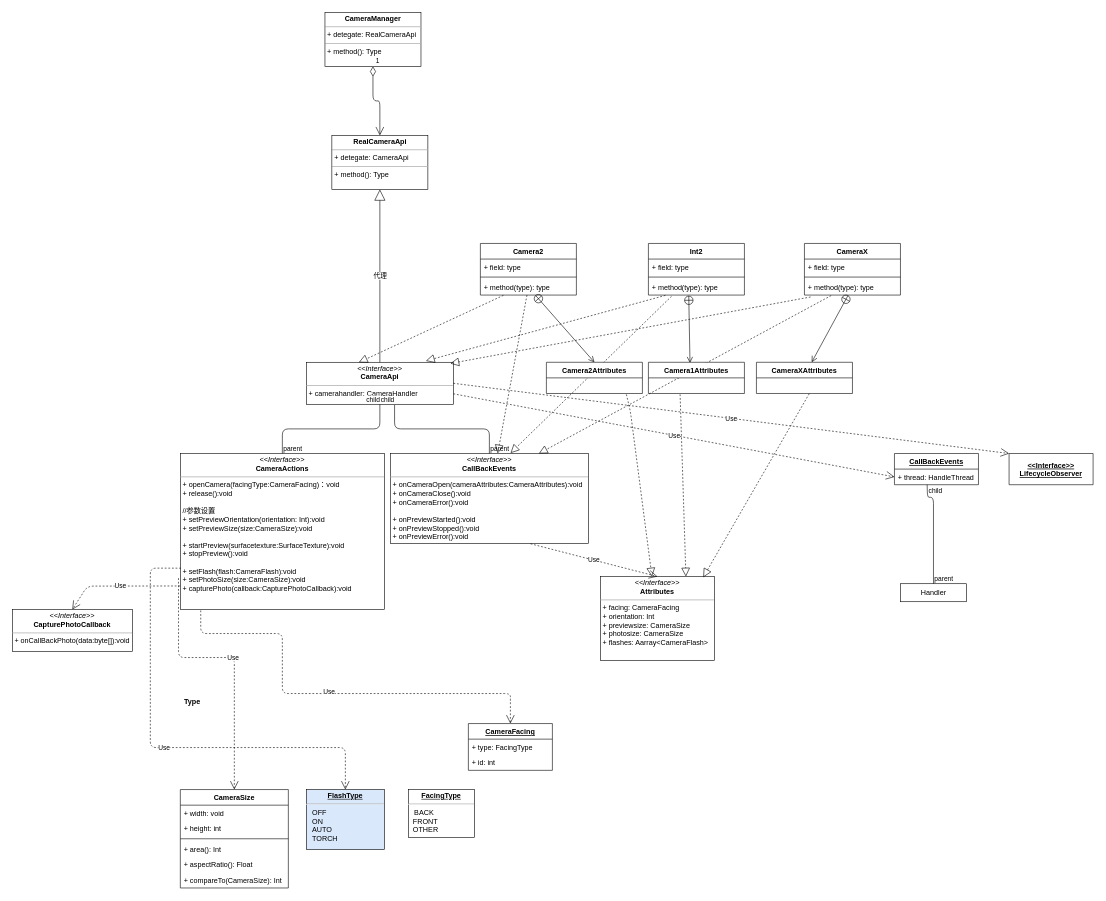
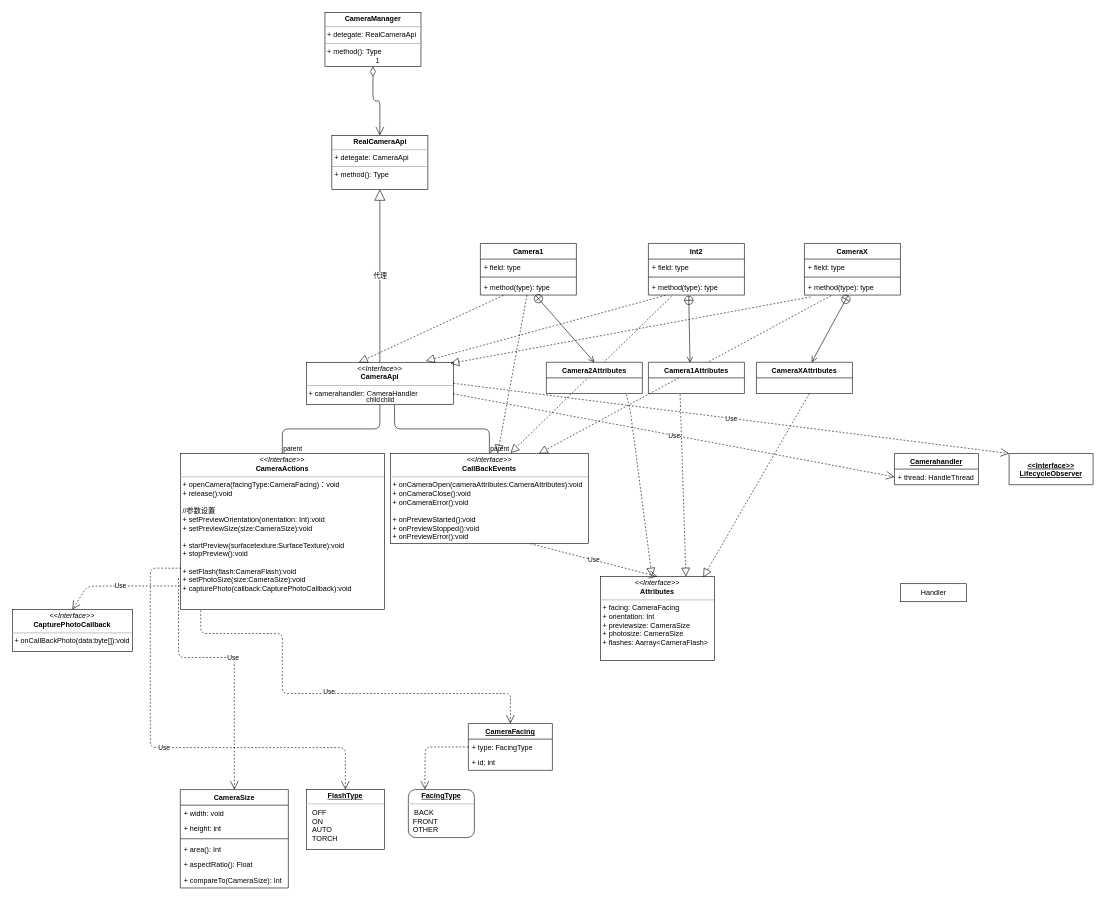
(528, 251) -> (528, 251)
(936, 461) -> (936, 461)
(933, 530) -> none
(192, 701) -> none
none -> (427, 748)
(441, 813) -> (441, 813)
(345, 819) -> (345, 819)
